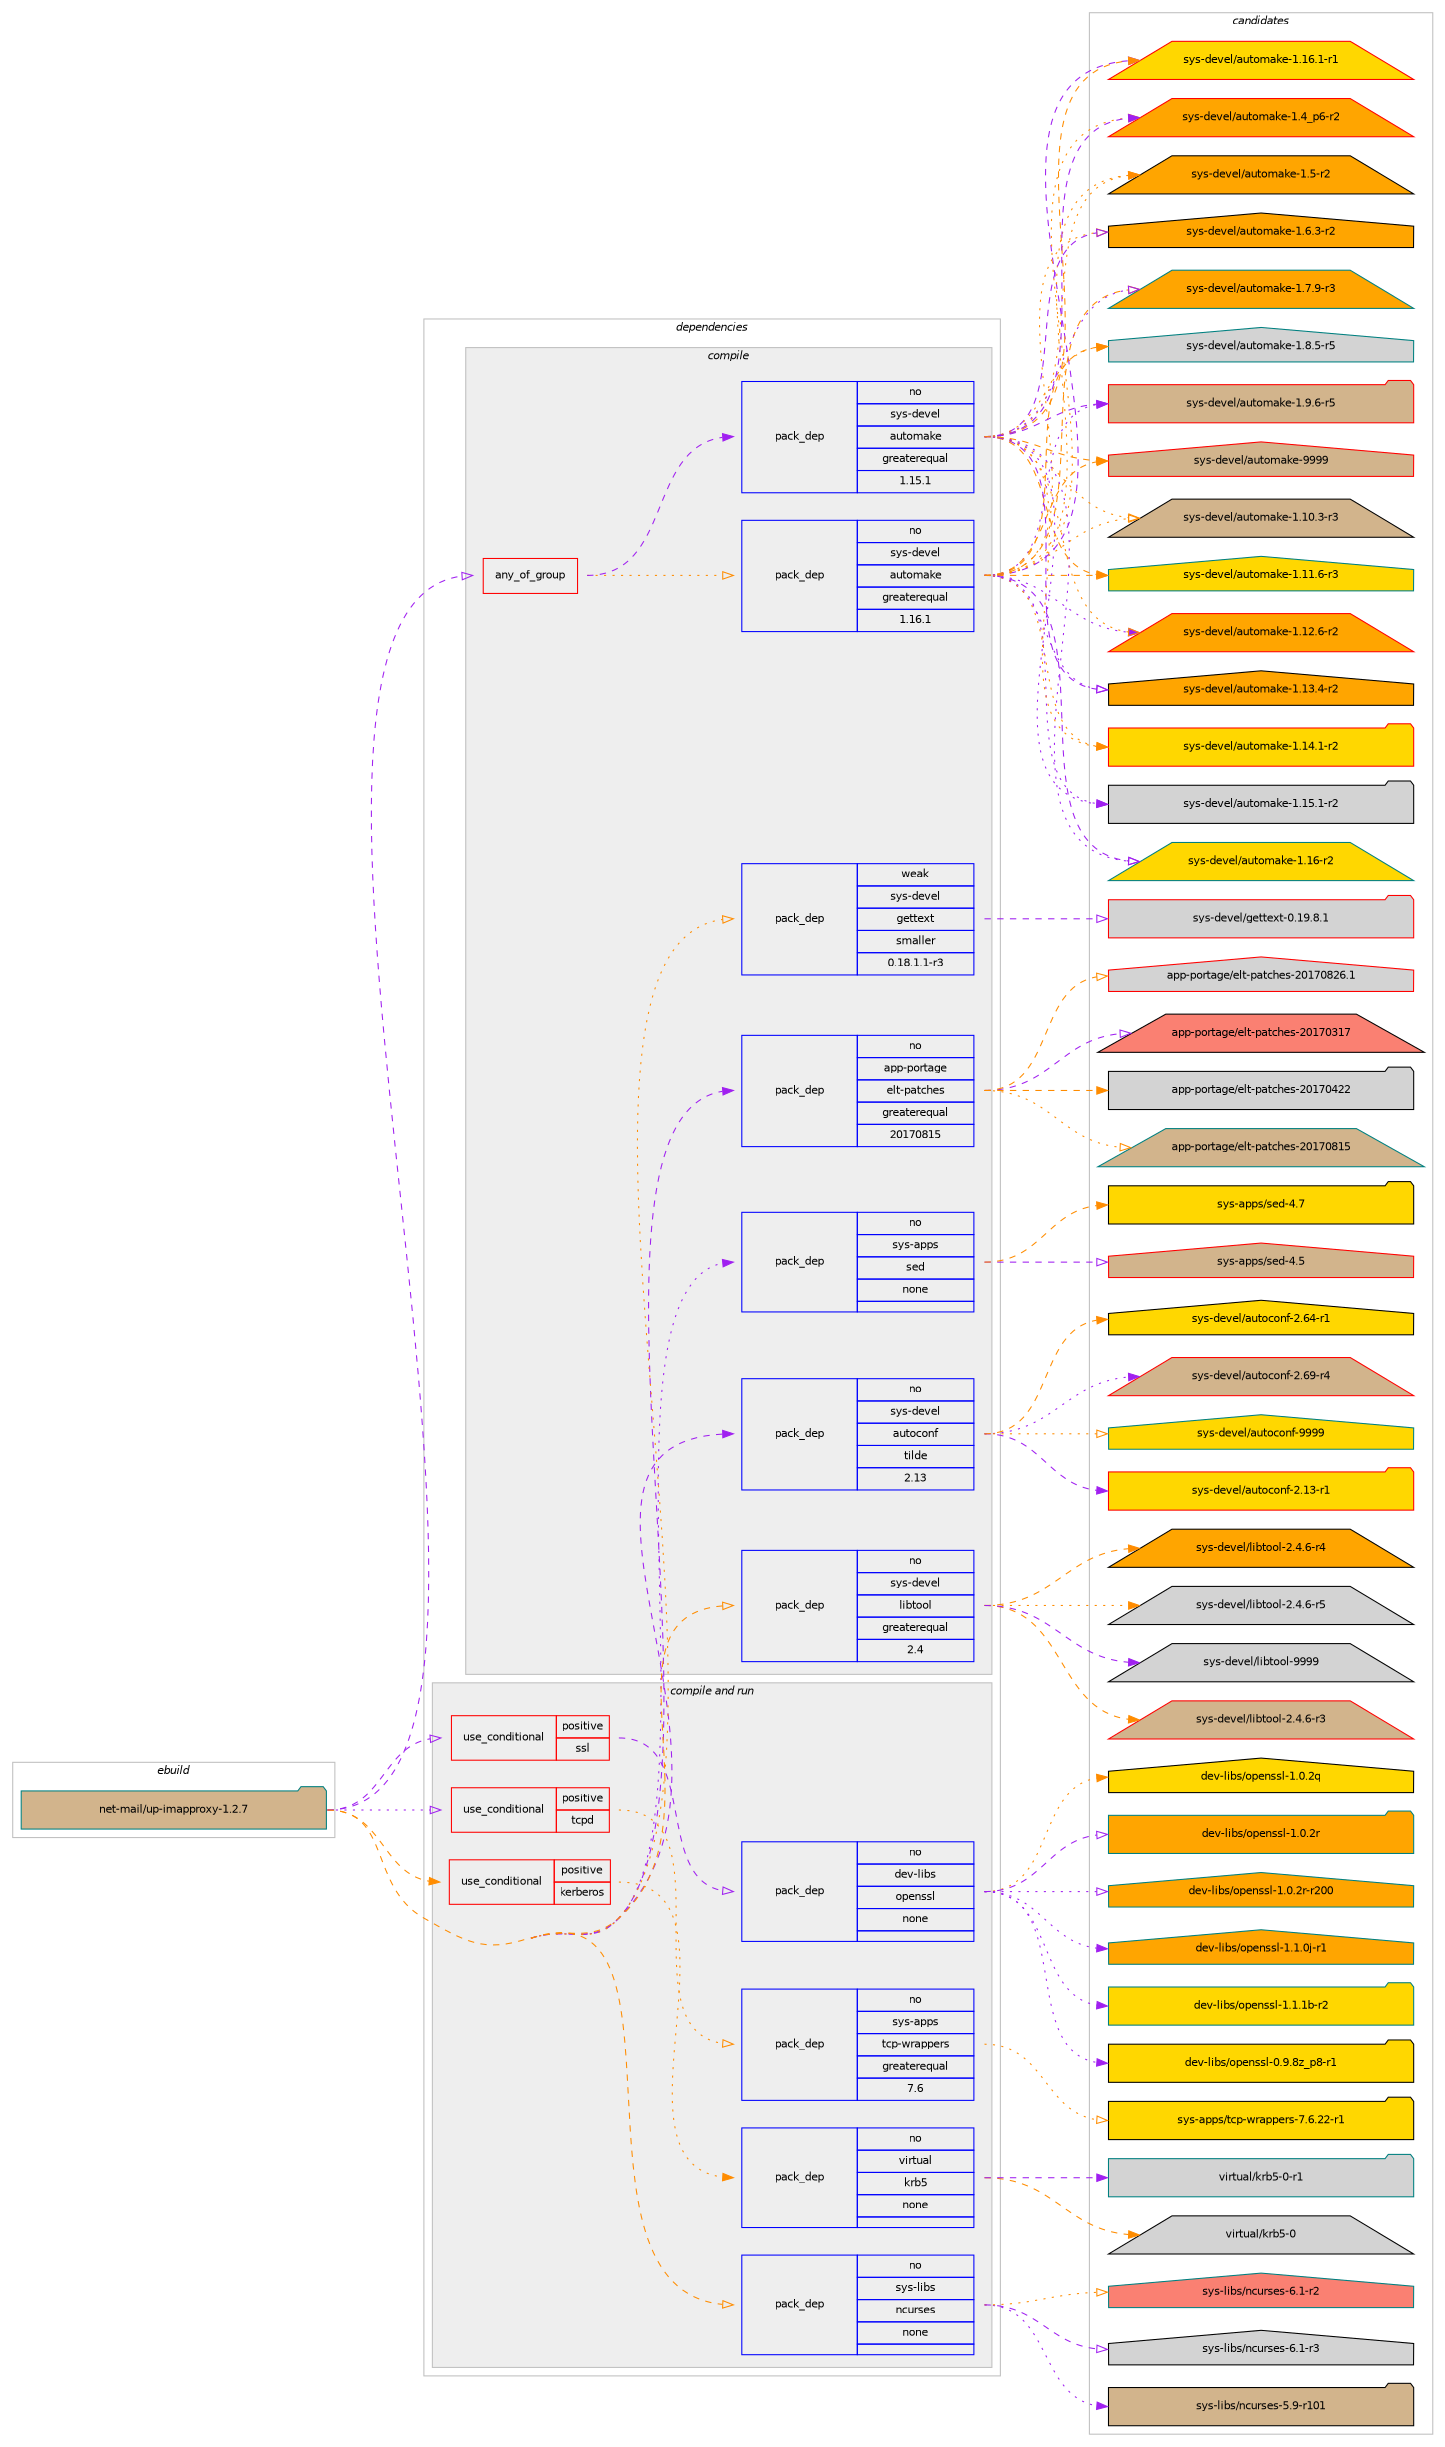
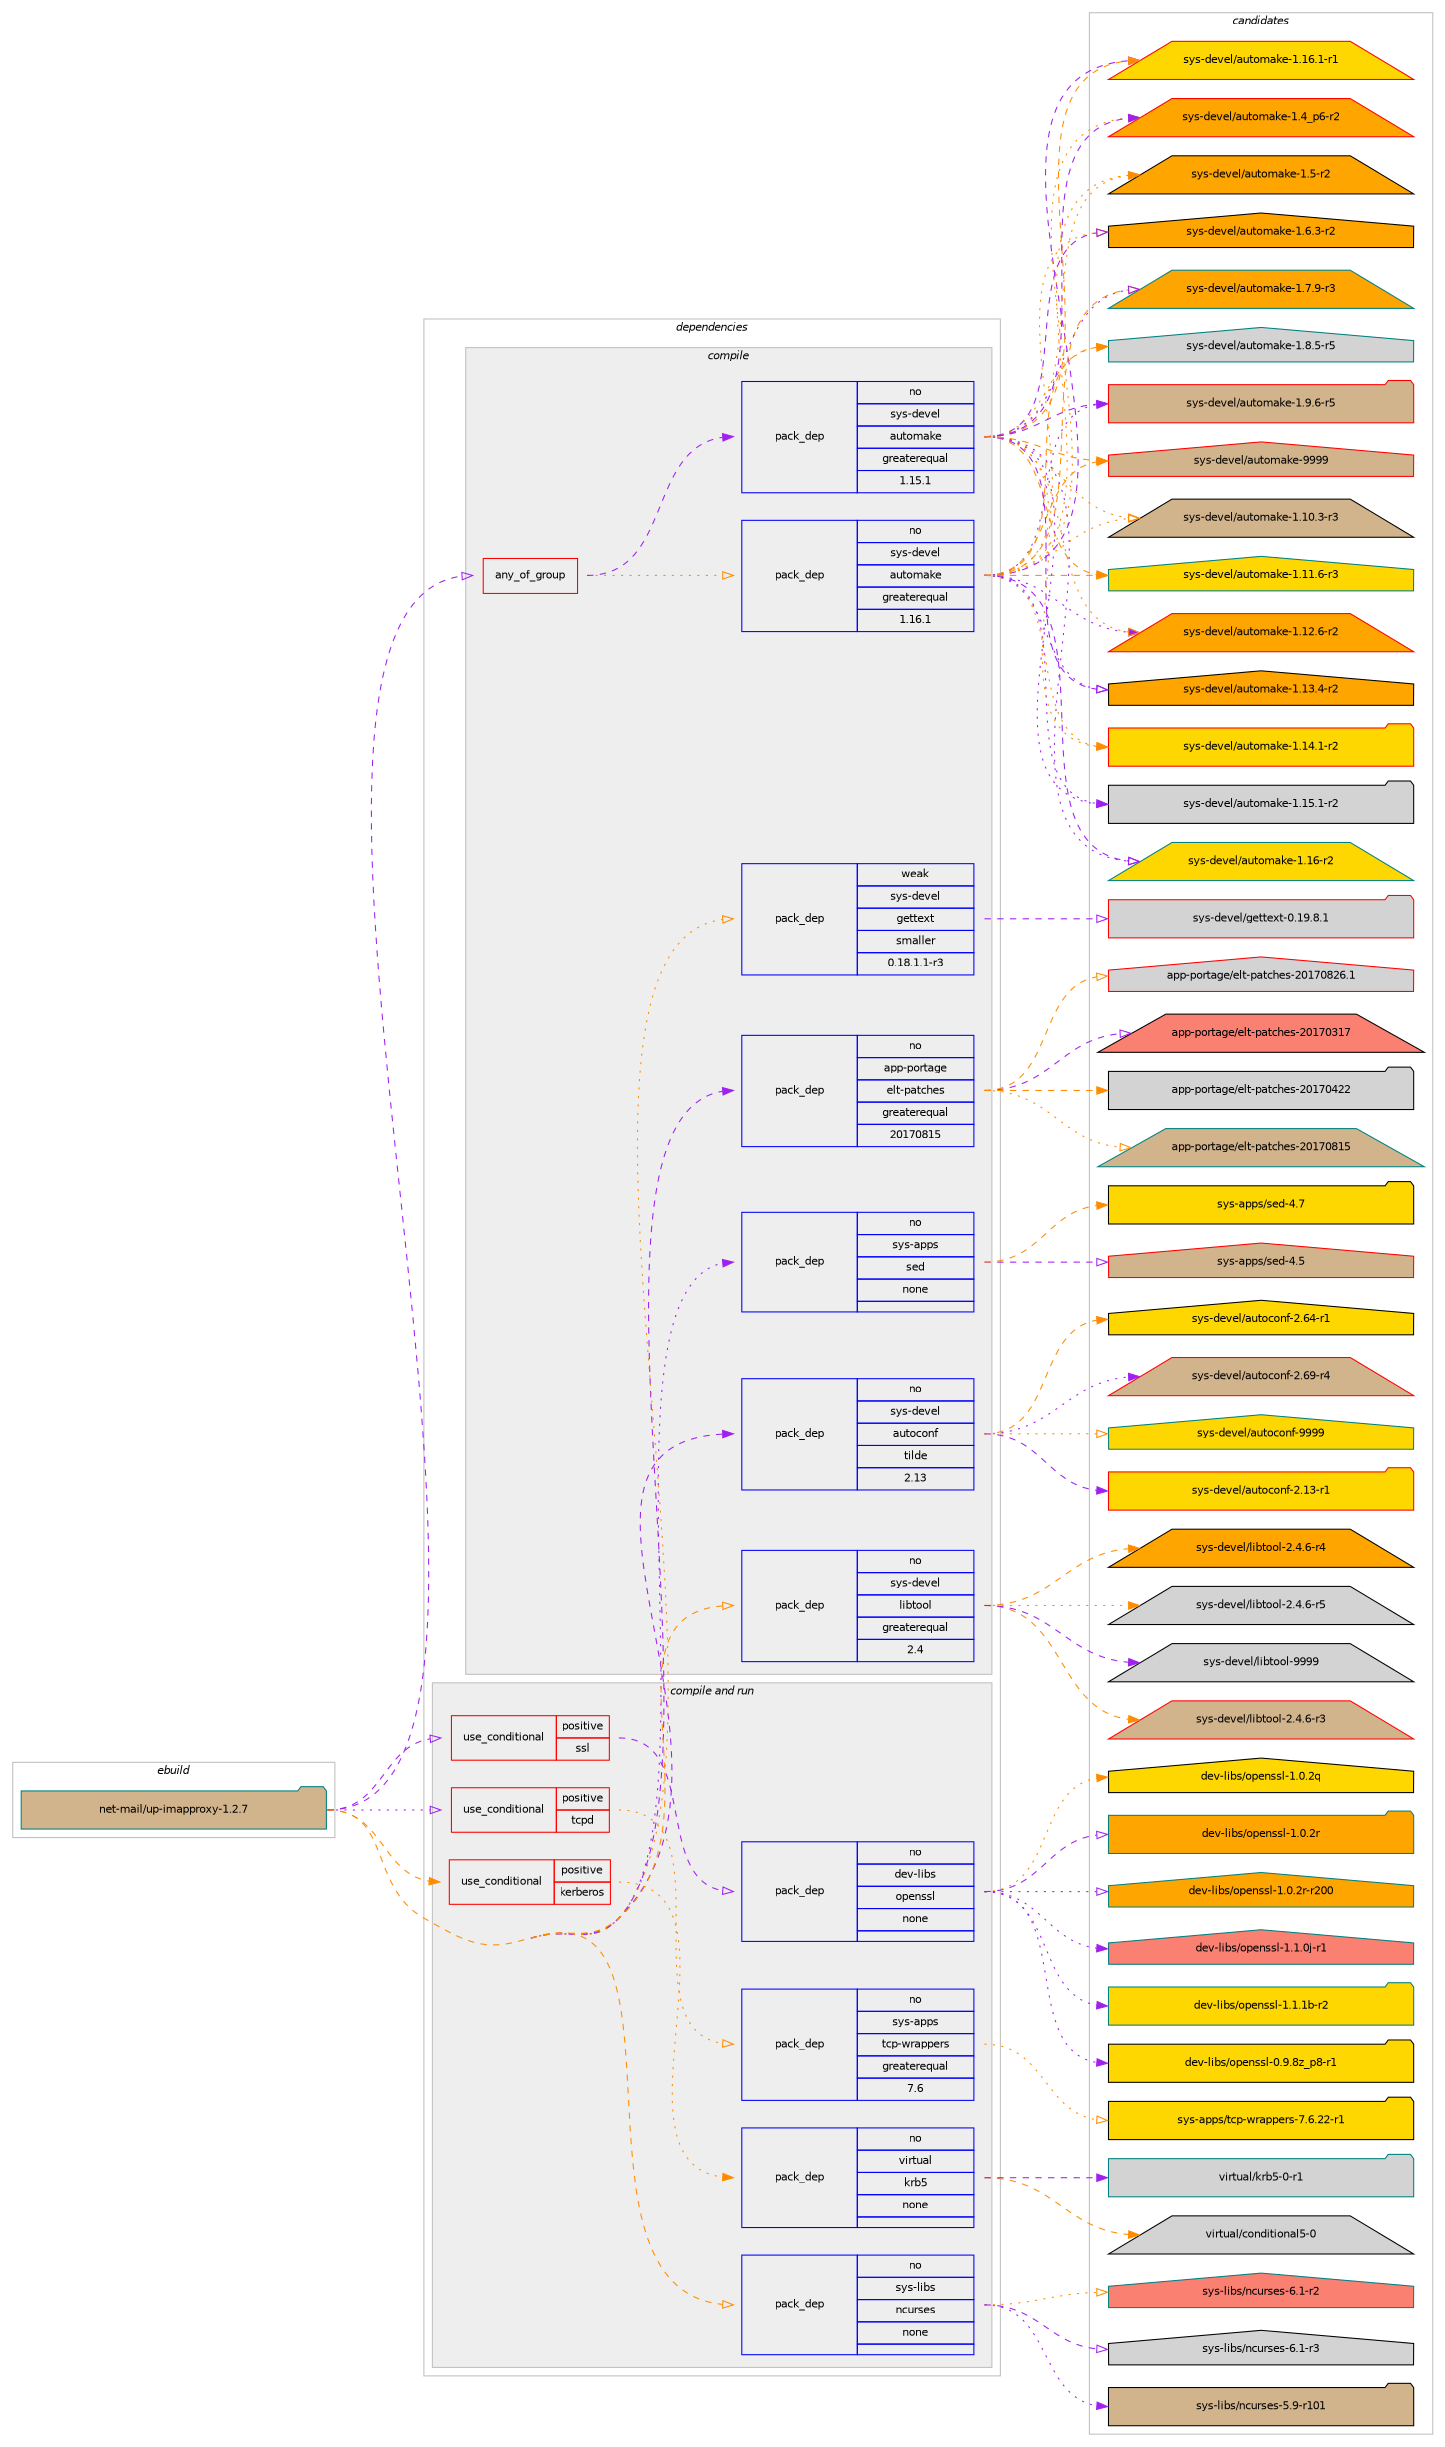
(1261, 1949) -> (1261, 1949)
(1261, 2235) -> (1261, 2235)
